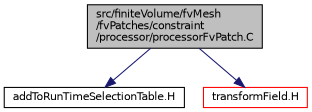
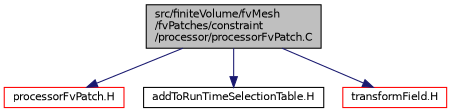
none -> (64, 97)
